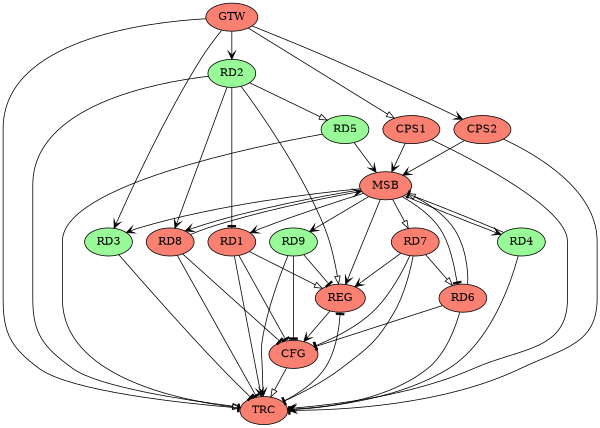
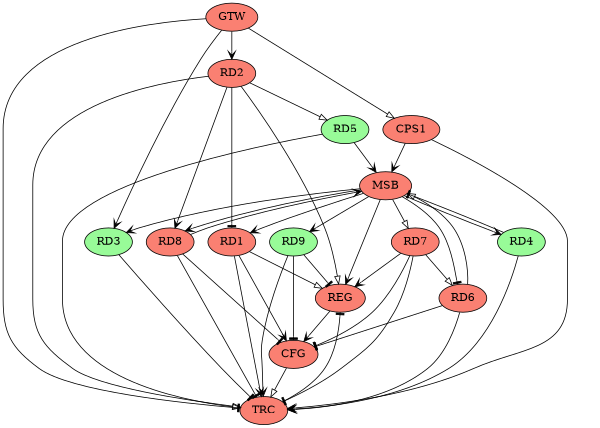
(232, 73) -> (232, 73)
(482, 130) -> none
(262, 296) -> (262, 296)
